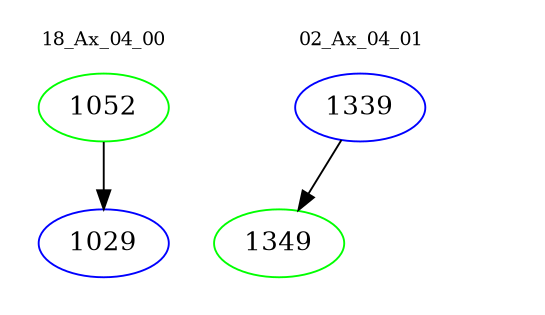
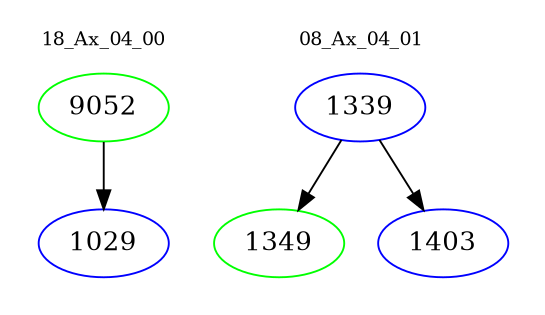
(361, 41) -> (361, 41)
(104, 108) -> (104, 108)
none -> (443, 243)
